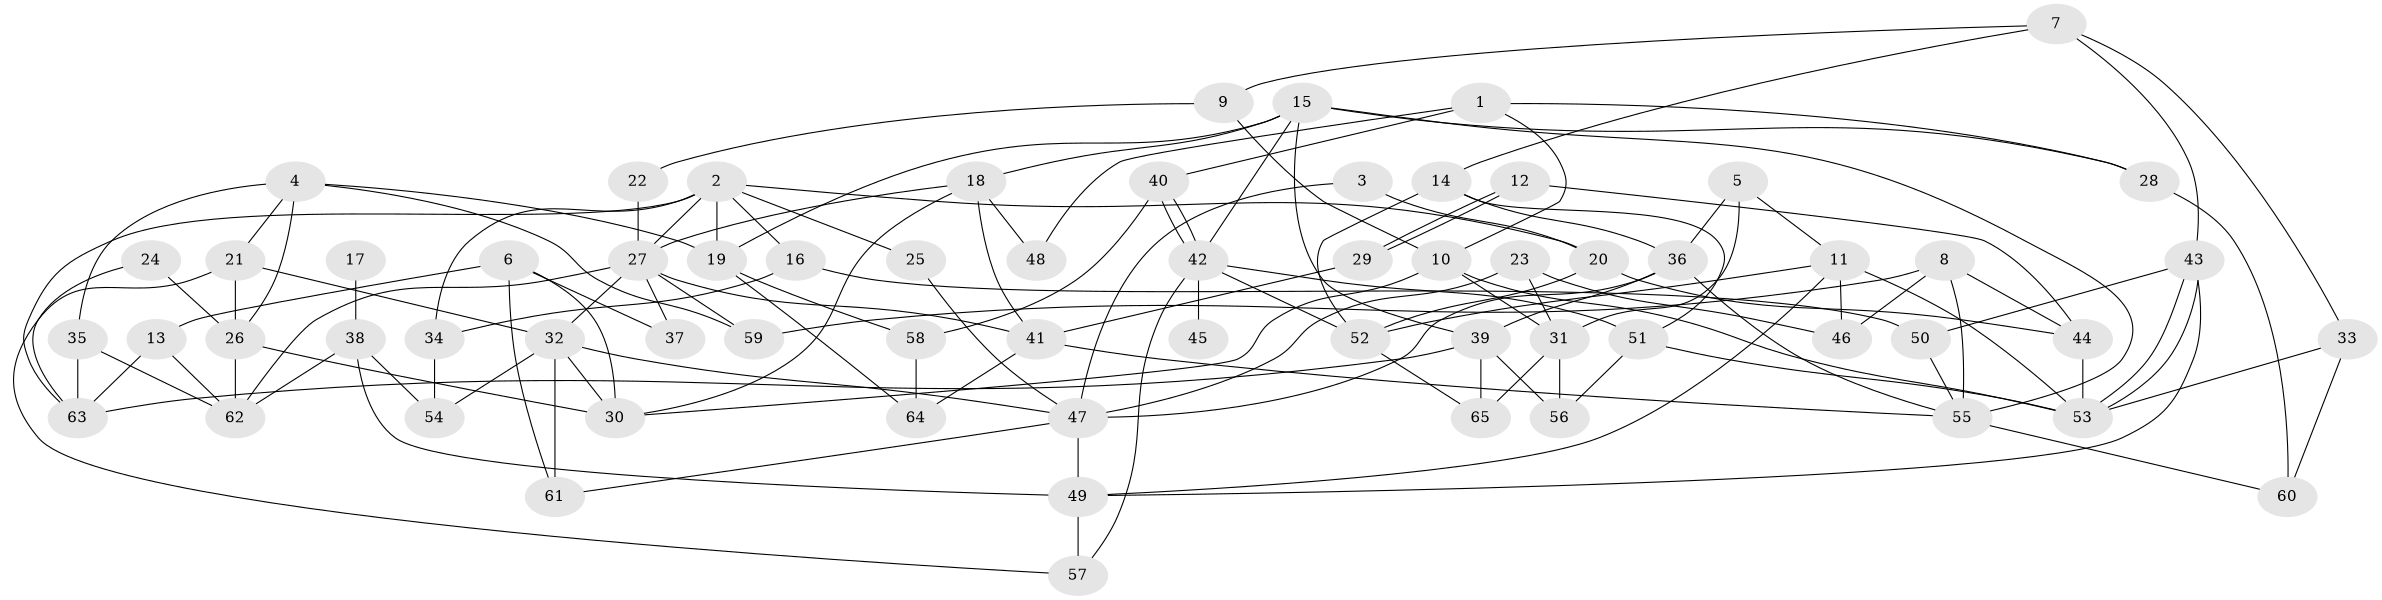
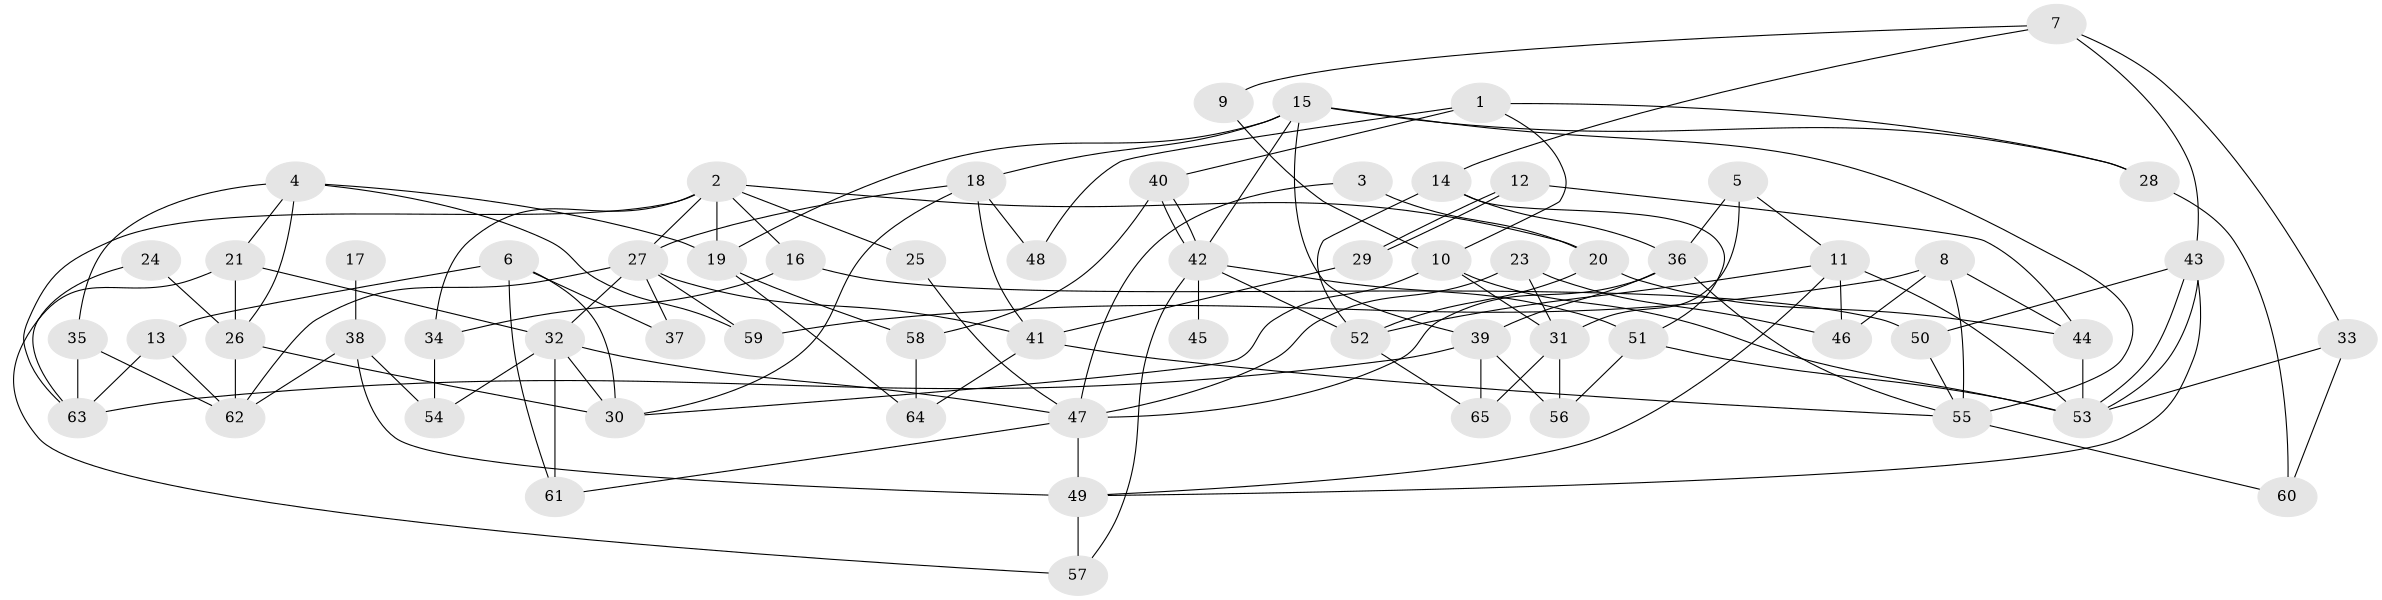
(638, 182) -> none
